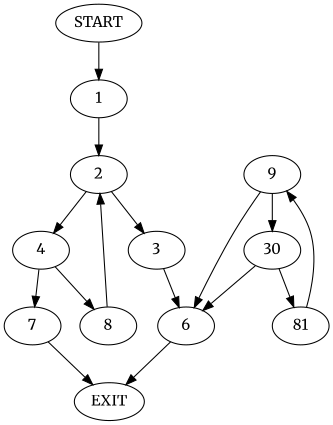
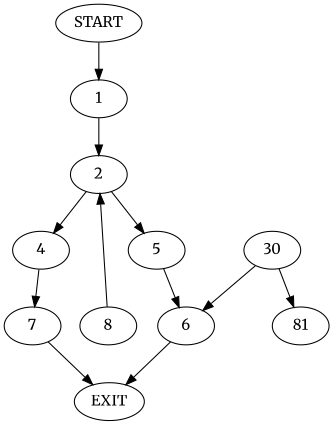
(272, 175) -> none
(157, 250) -> (157, 250)
(71, 284) -> none
